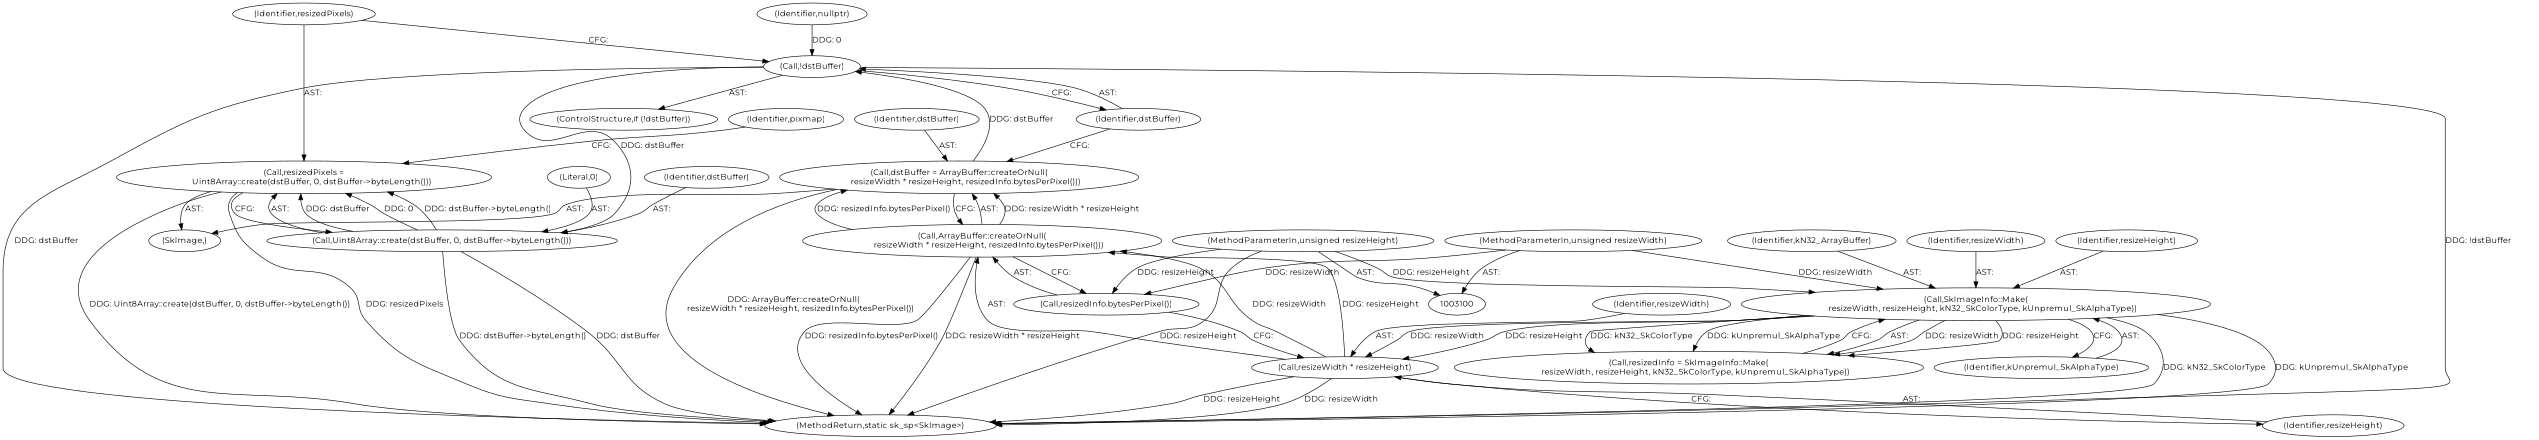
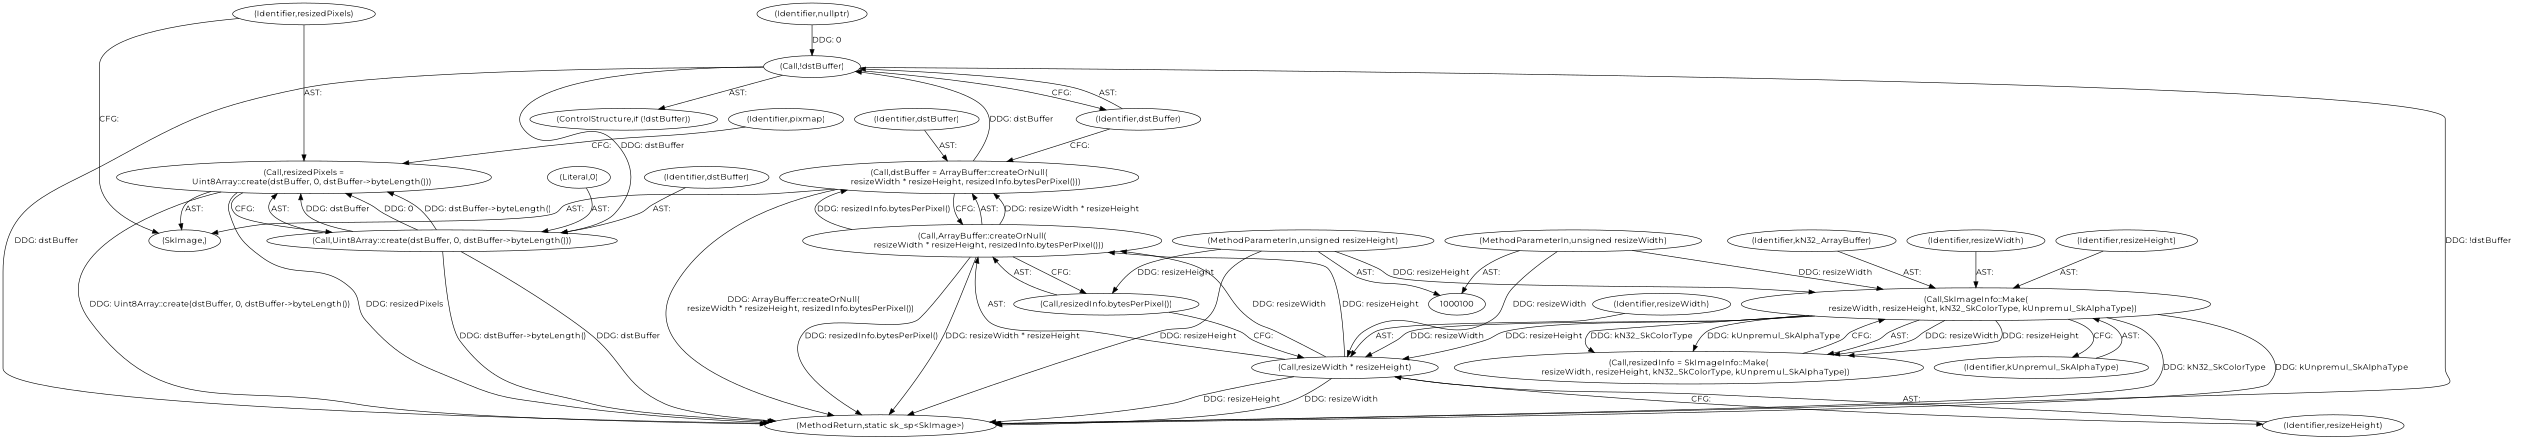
(562, 41) -> (99, 85)
(1327, 262) -> (1457, 330)
(1457, 304) -> (1457, 304)
